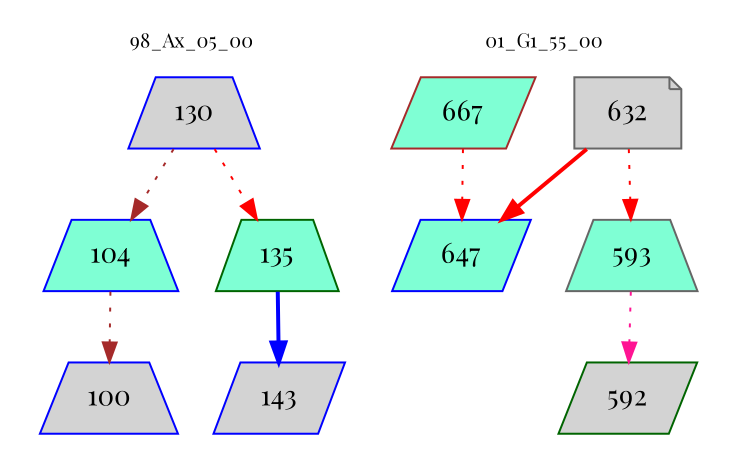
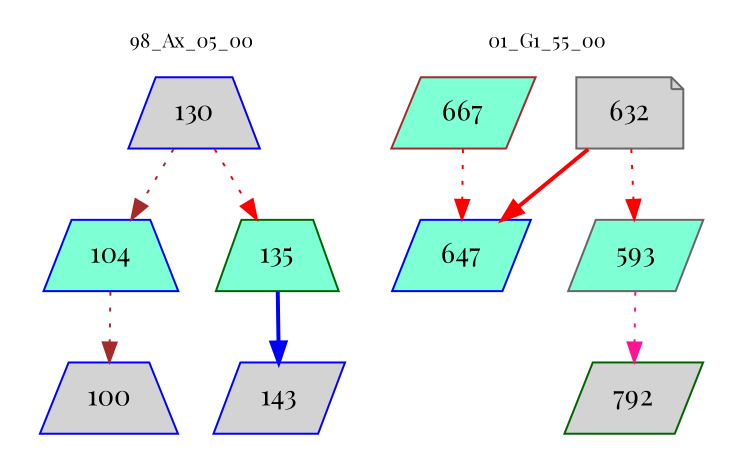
(632, 255) -> (636, 255)
(628, 398) -> (634, 398)
